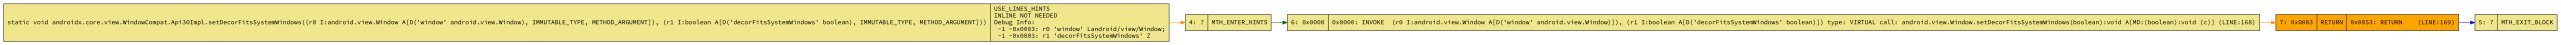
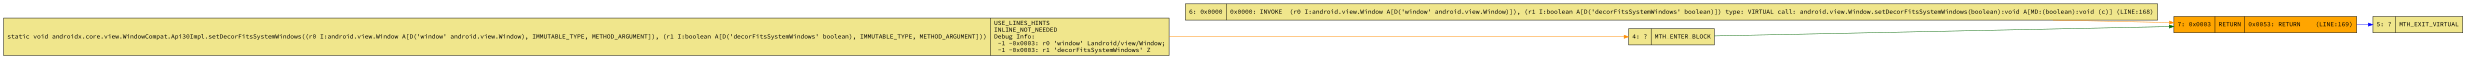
(1240, 22) -> (1683, 37)
(2527, 22) -> (2429, 24)
(1277, 23) -> (1942, 31)
